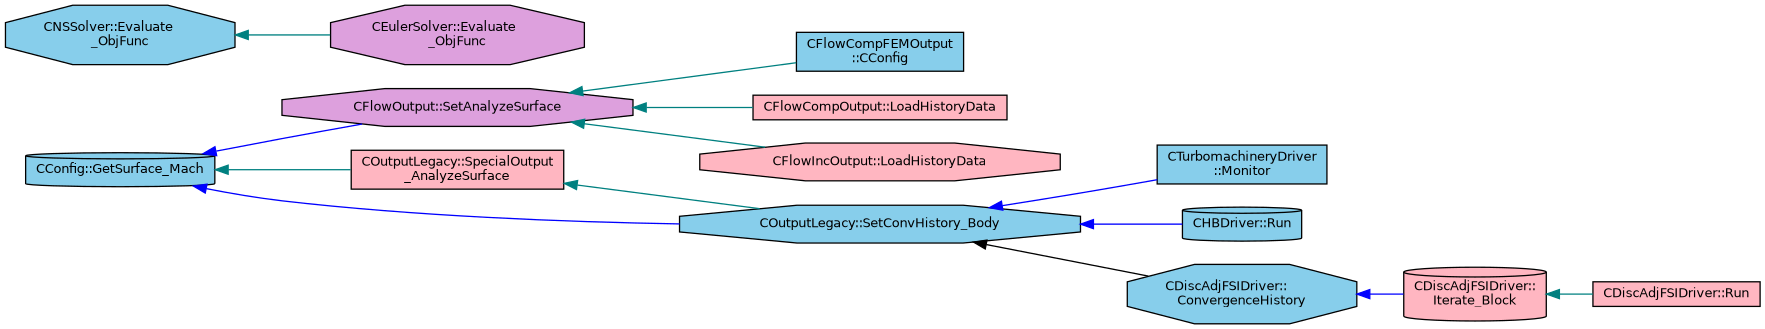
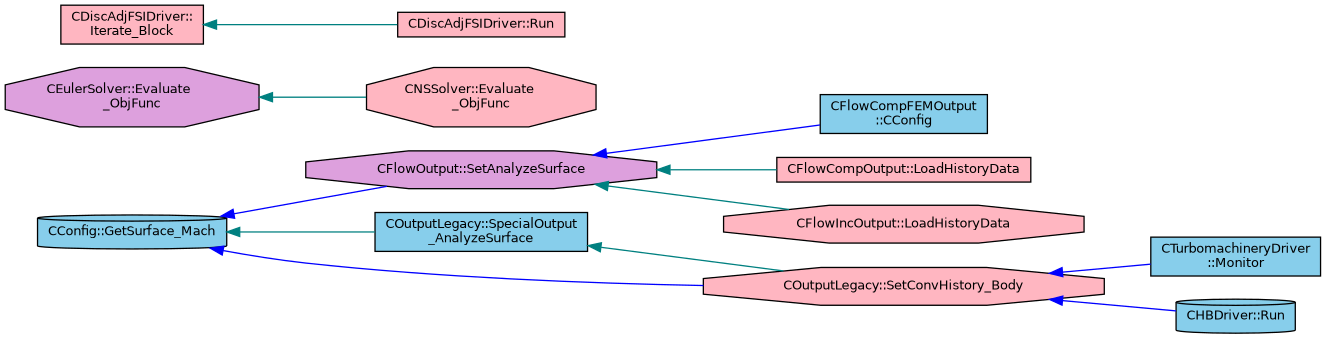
(120, 35) -> (481, 97)
(289, 35) -> (319, 97)
(689, 77) -> (713, 139)
(457, 170) -> (481, 232)
(880, 224) -> (904, 286)
(1242, 294) -> none
(1475, 294) -> (132, 25)
